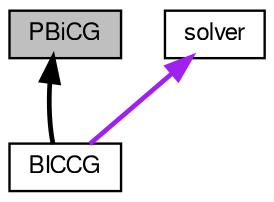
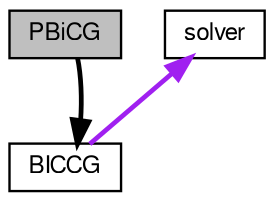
(50, 113) -> (81, 89)
